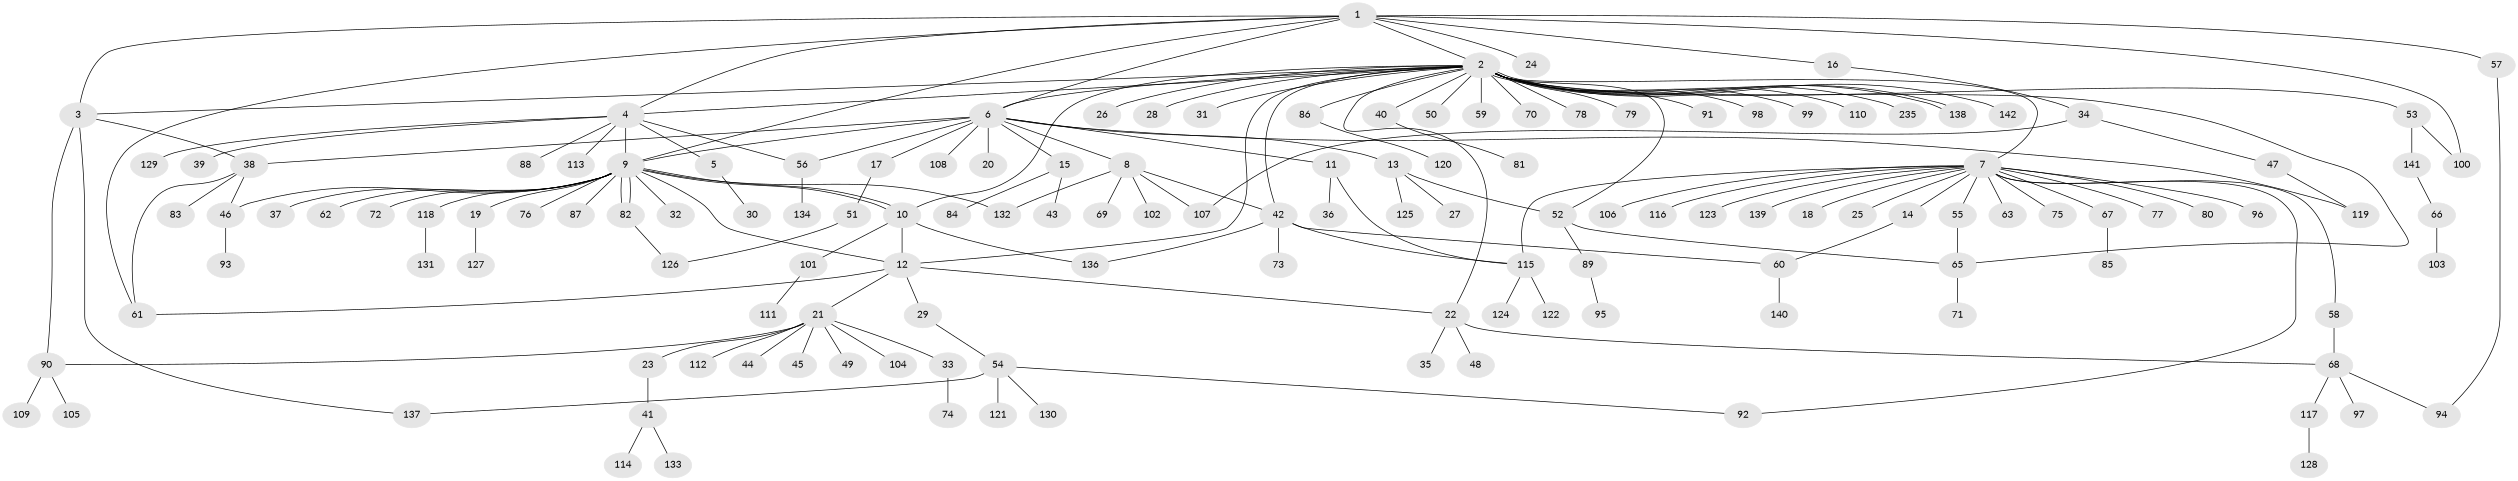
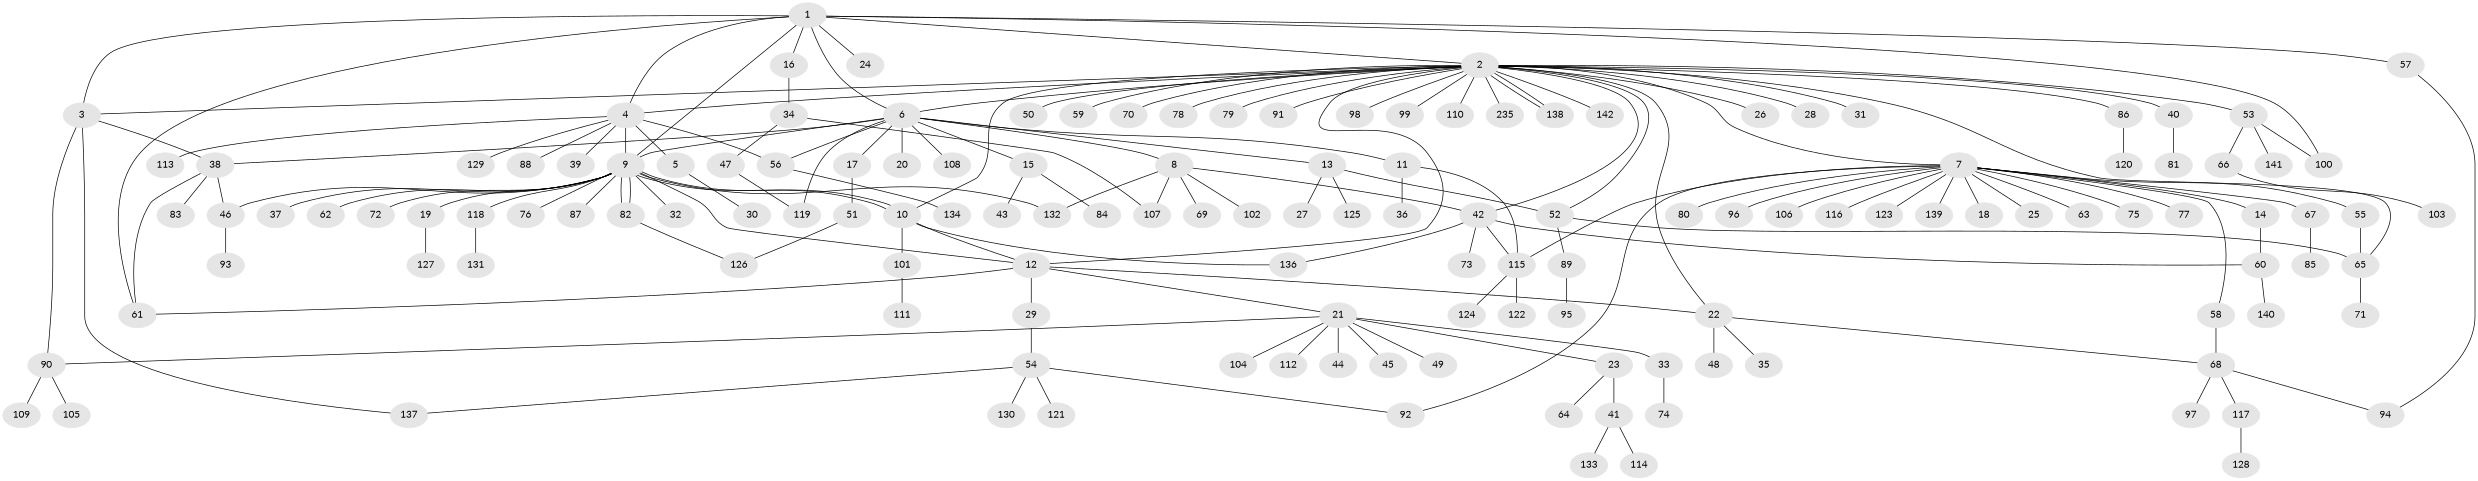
(2424, 190) -> (2236, 140)
none -> (1564, 415)
